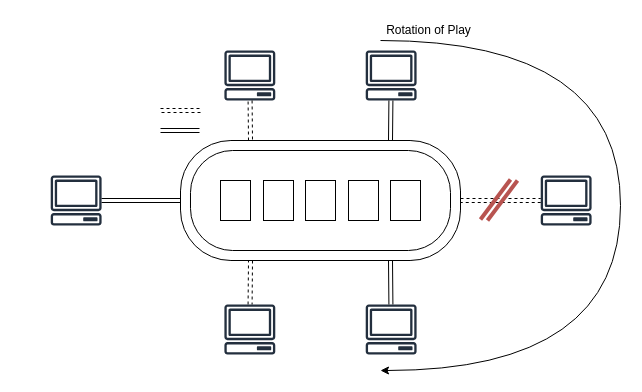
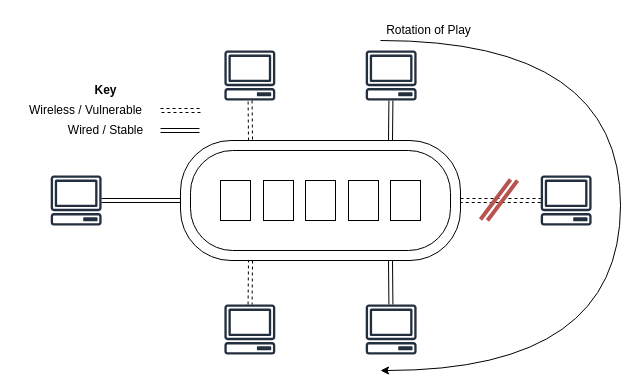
none -> (106, 91)
none -> (86, 111)
none -> (106, 131)
